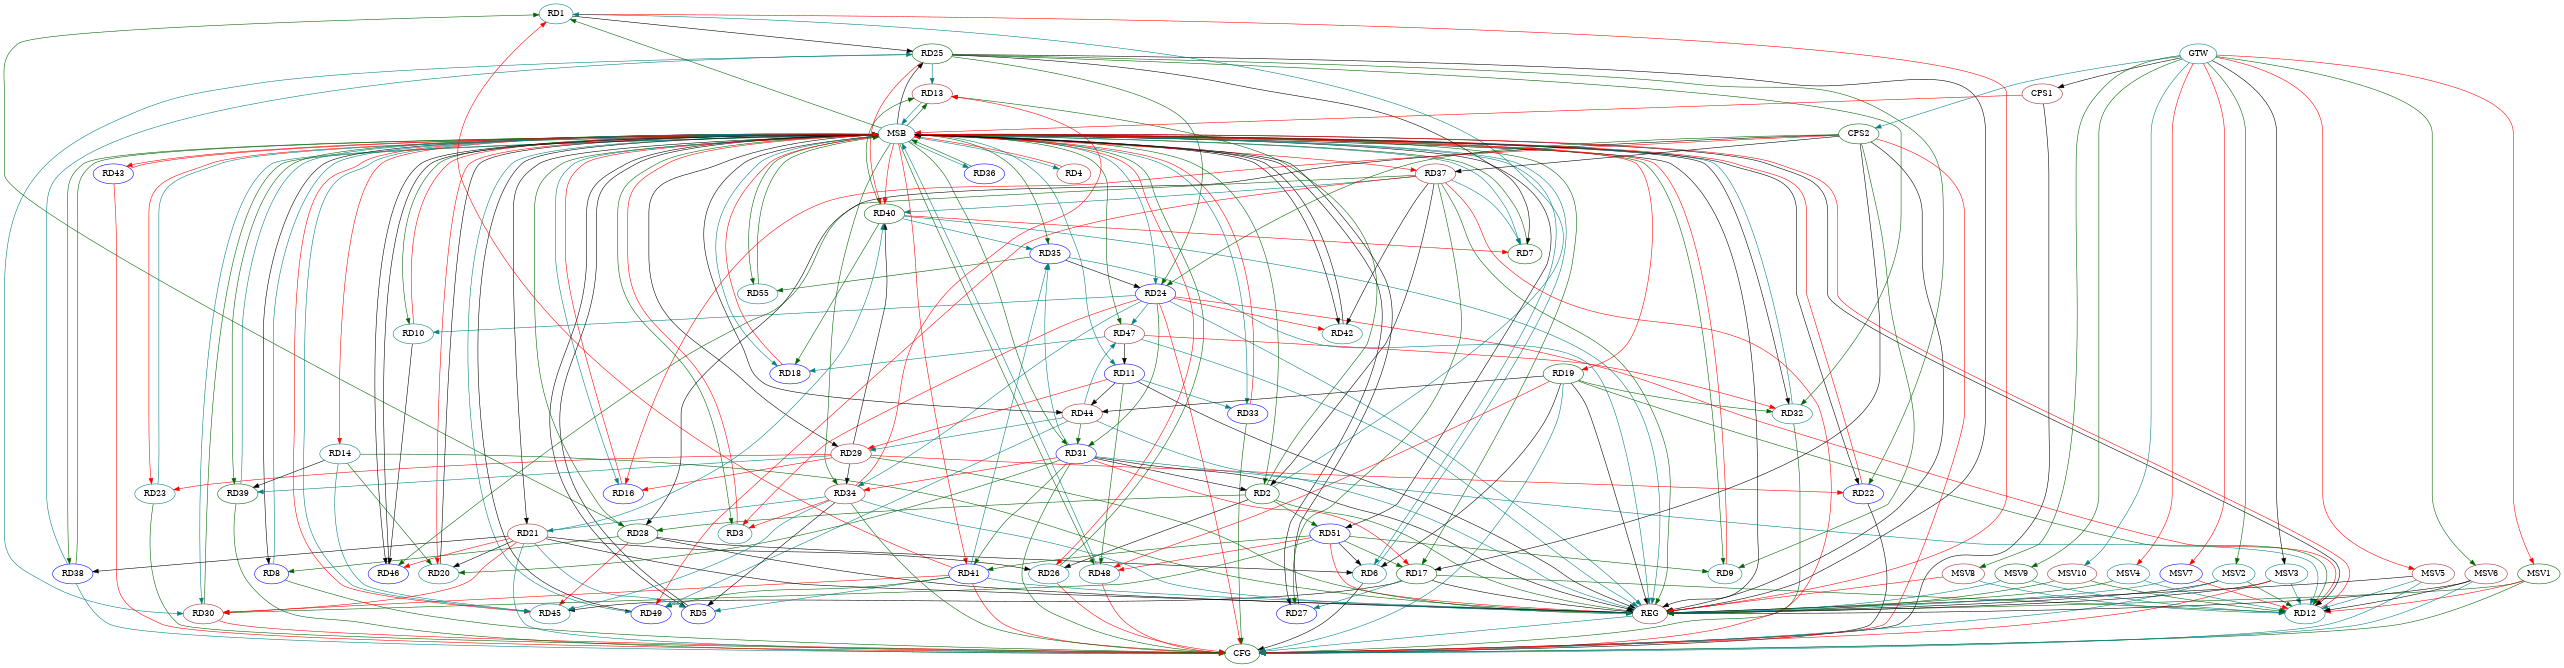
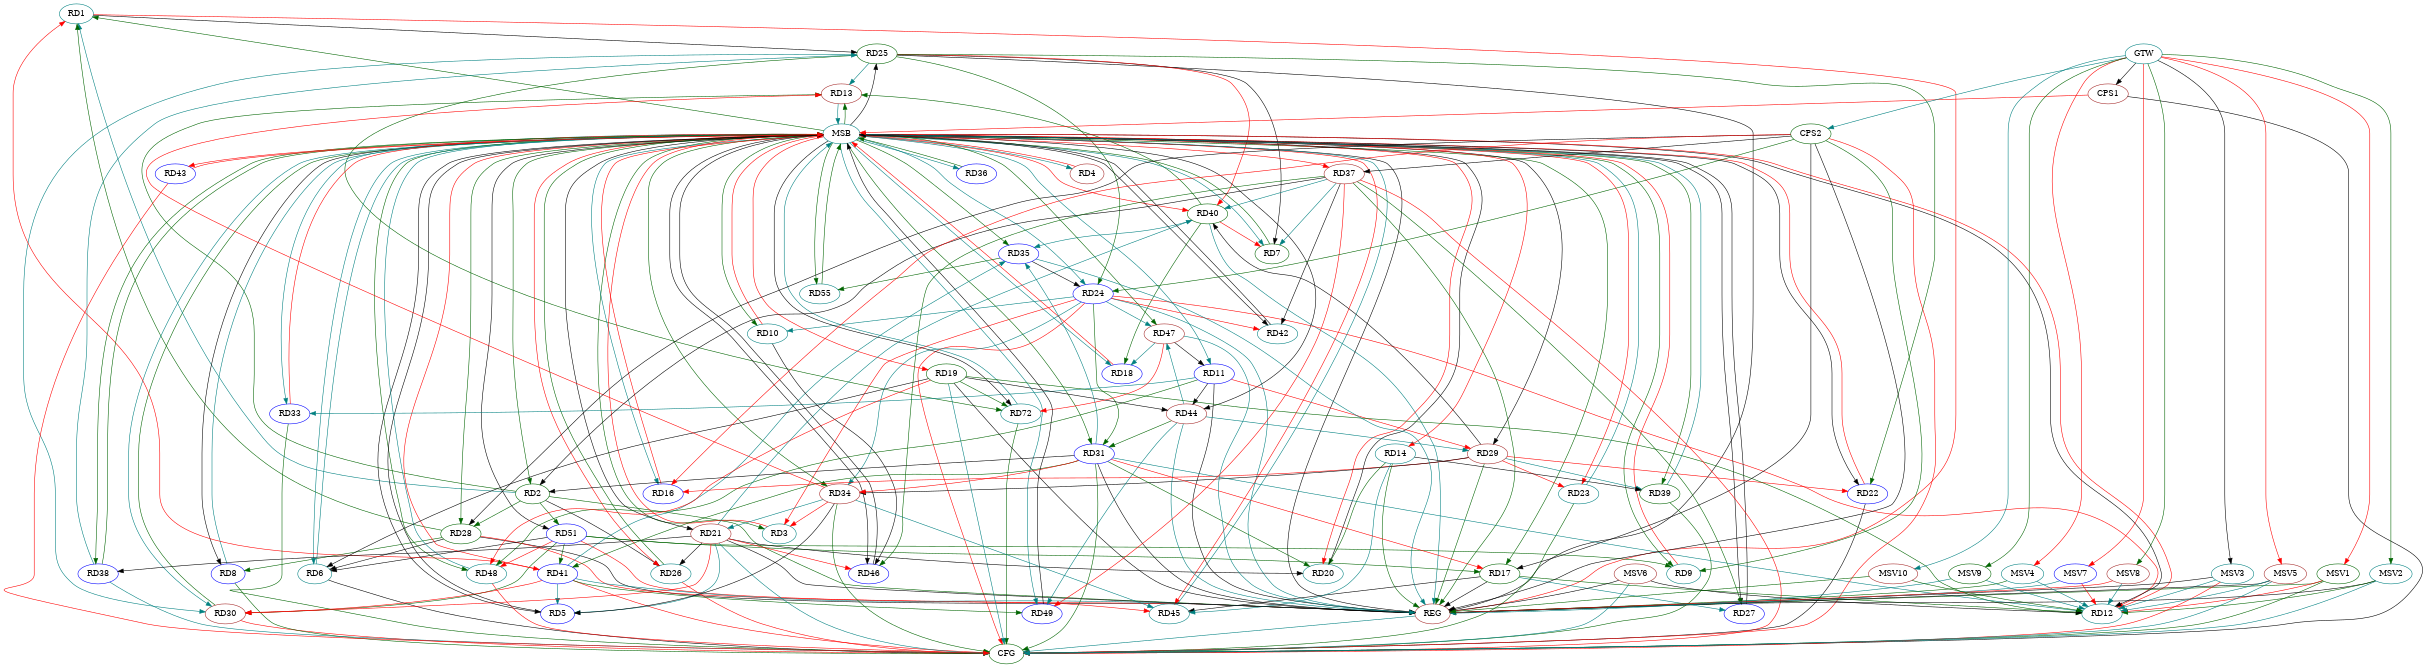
(2432, 235) -> none
(1792, 414) -> (1021, 414)
(1218, 592) -> none
